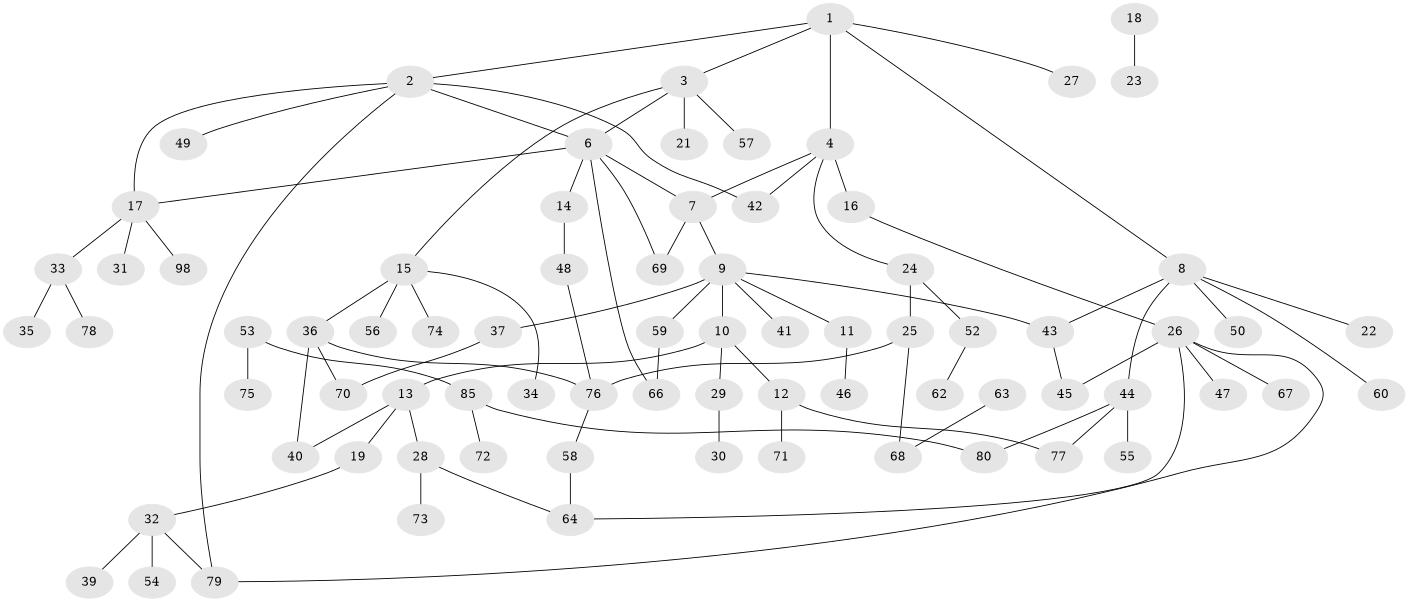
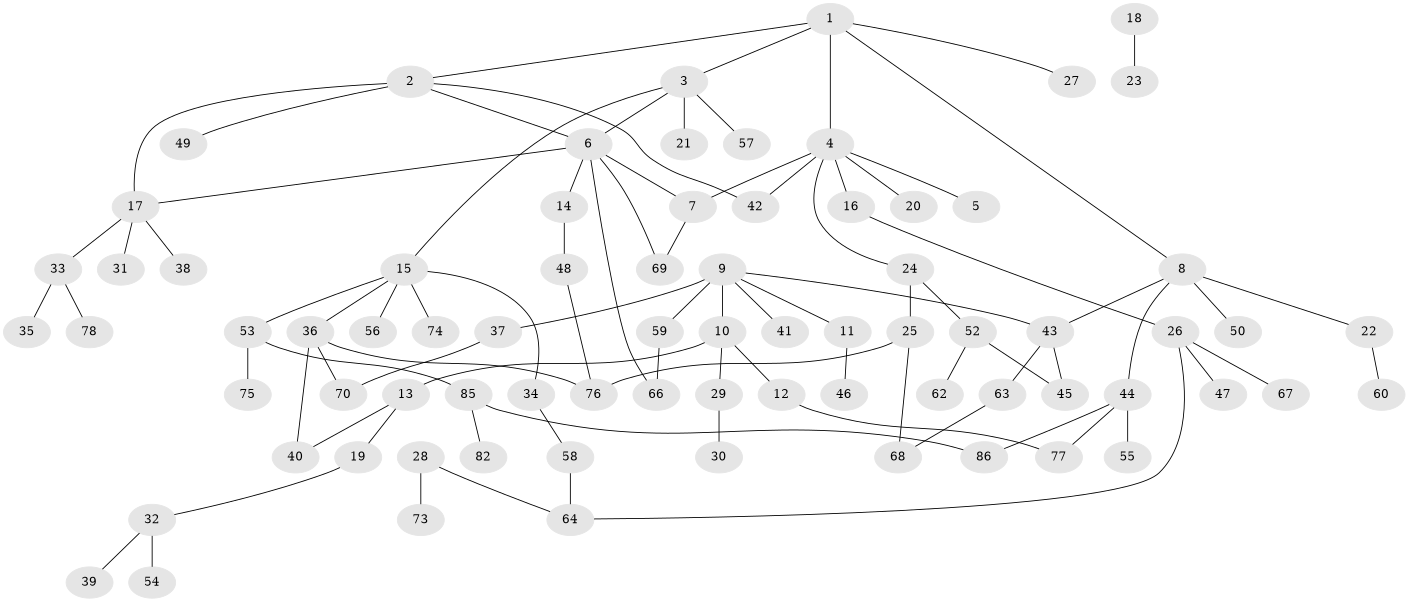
none -> (914, 207)
none -> (976, 207)
(708, 238) -> none
(183, 270) -> (183, 270)
none -> (324, 299)
(1286, 327) -> (1375, 363)
none -> (1028, 362)
(1120, 363) -> (1019, 363)
(584, 421) -> (552, 428)
(413, 426) -> none
(483, 457) -> (483, 457)
(782, 457) -> none
(984, 457) -> (984, 457)
(215, 583) -> none
